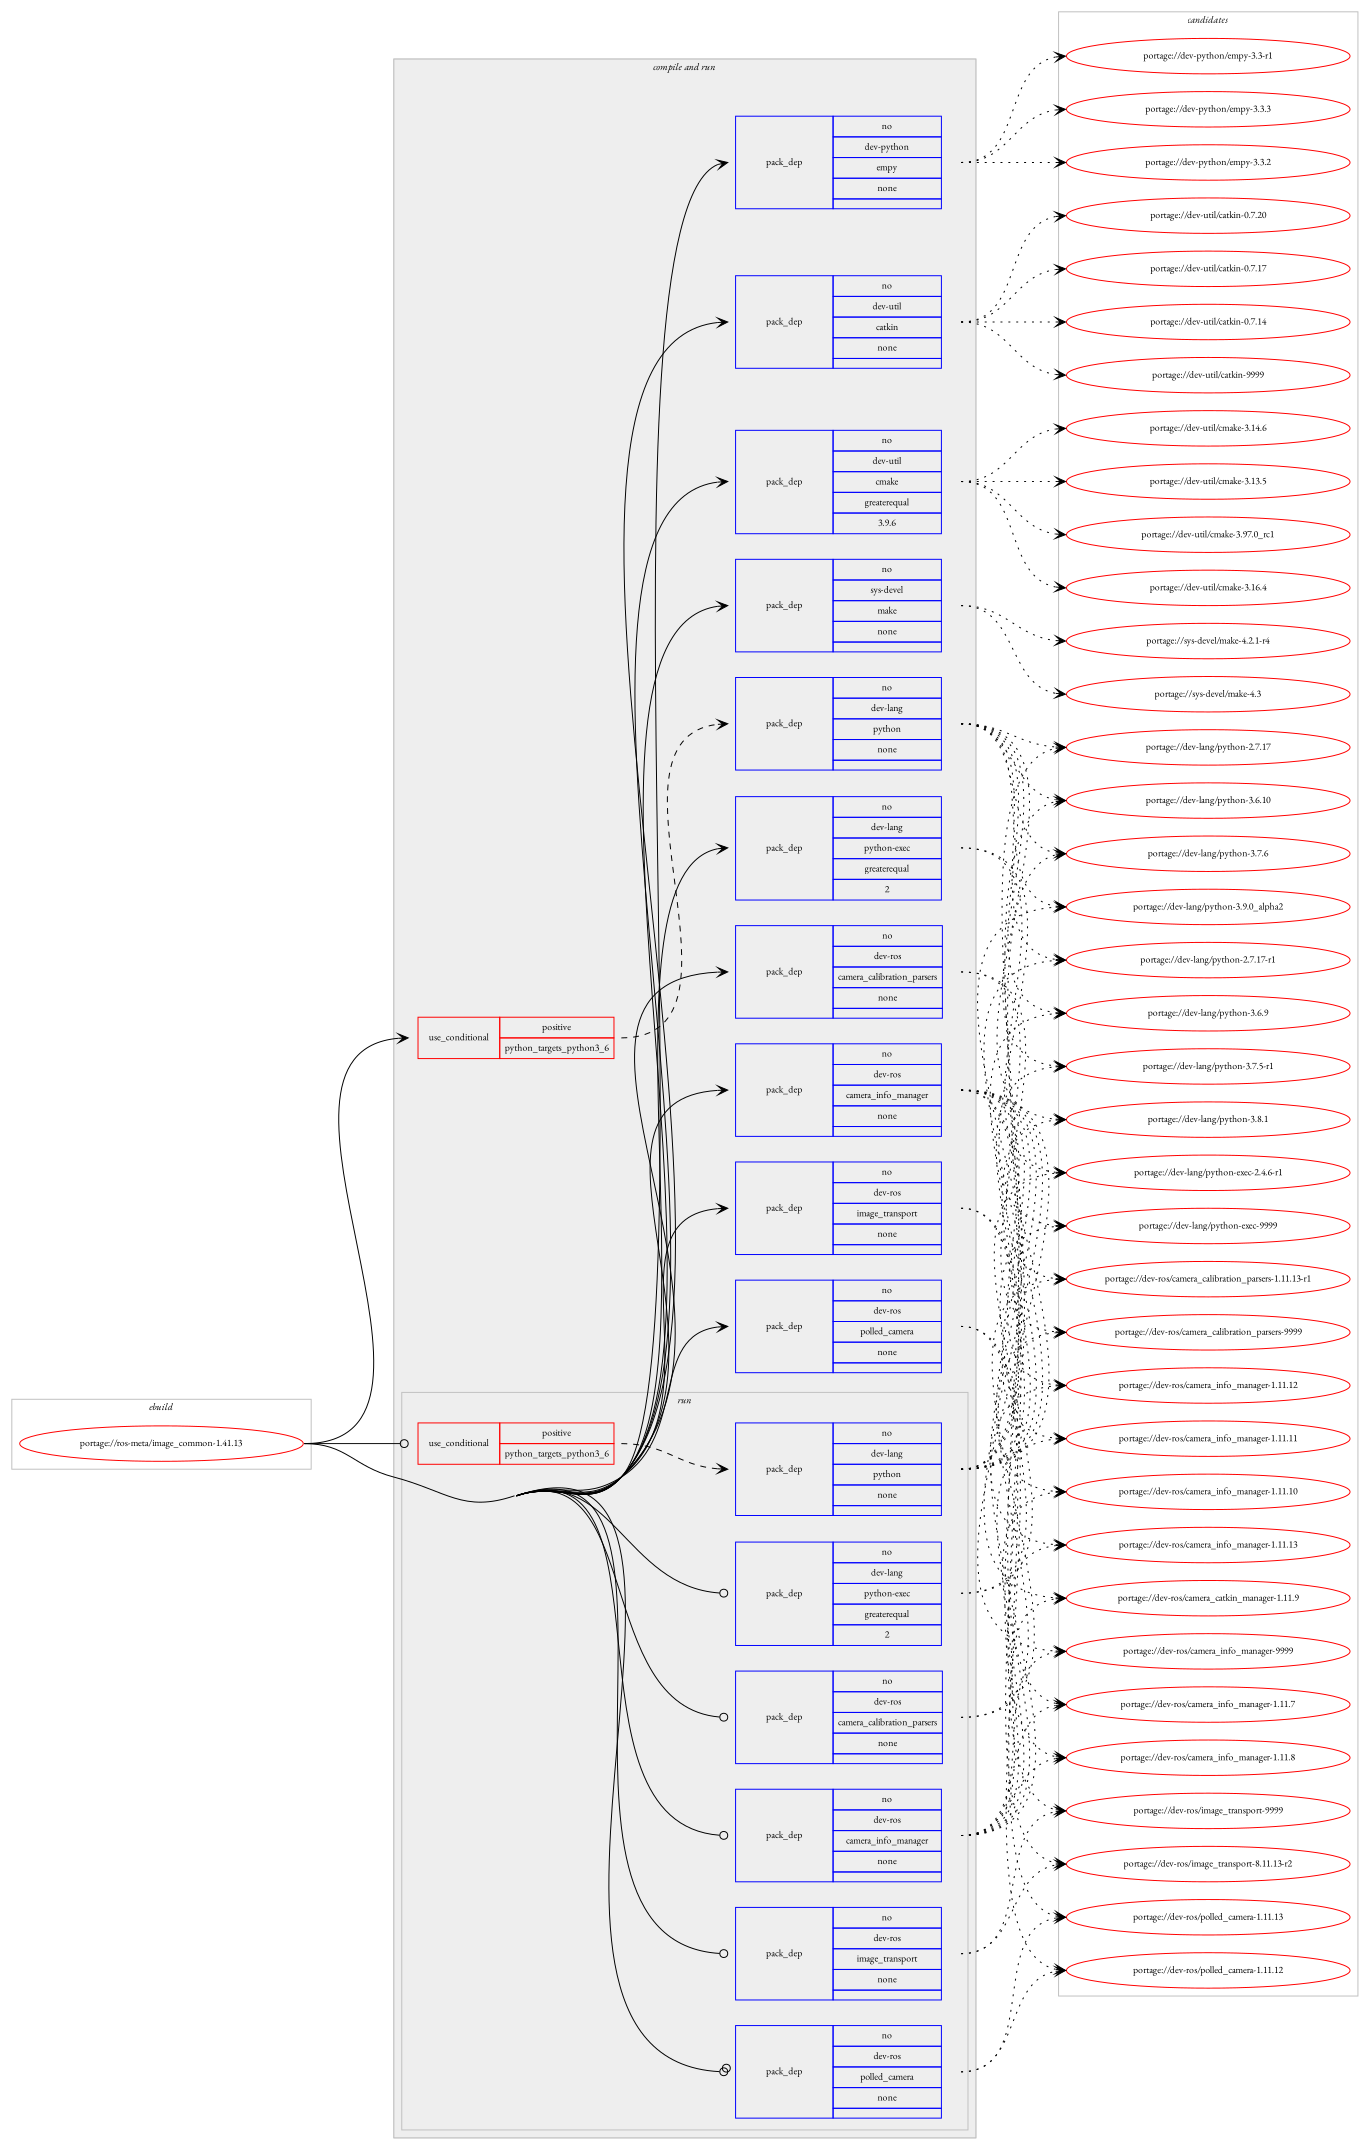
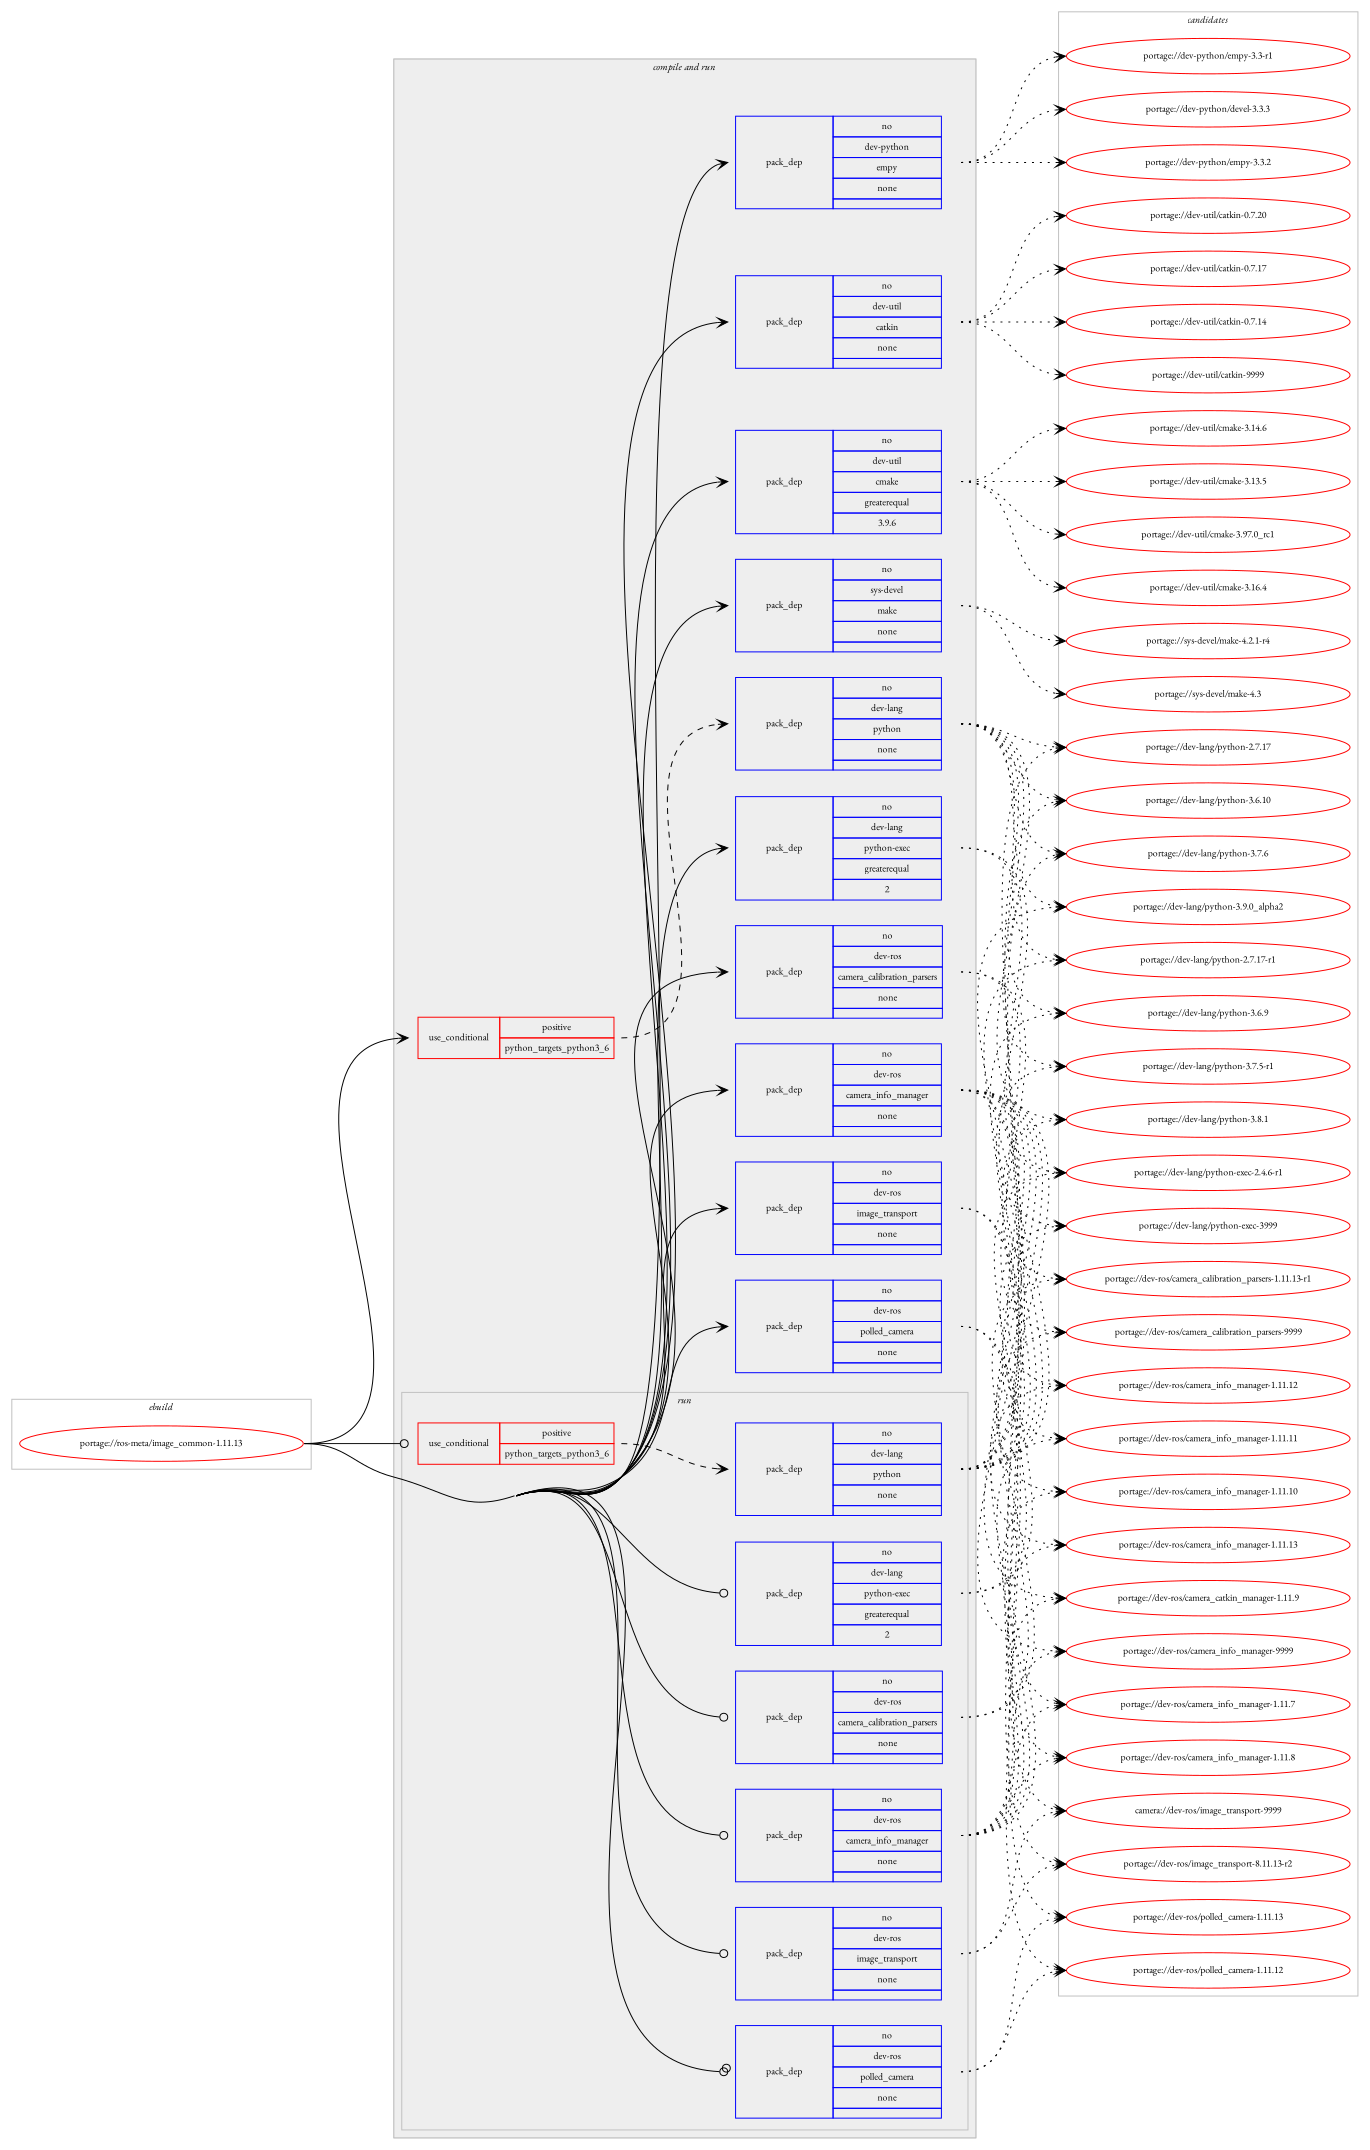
(1208, 109) -> (1208, 109)
(1208, 1226) -> (1208, 1226)
(161, 1444) -> (161, 1444)
(1208, 1811) -> (1208, 1811)
